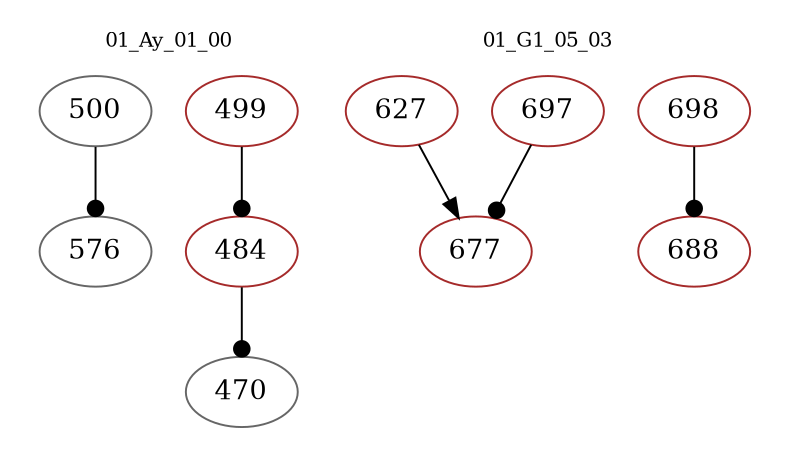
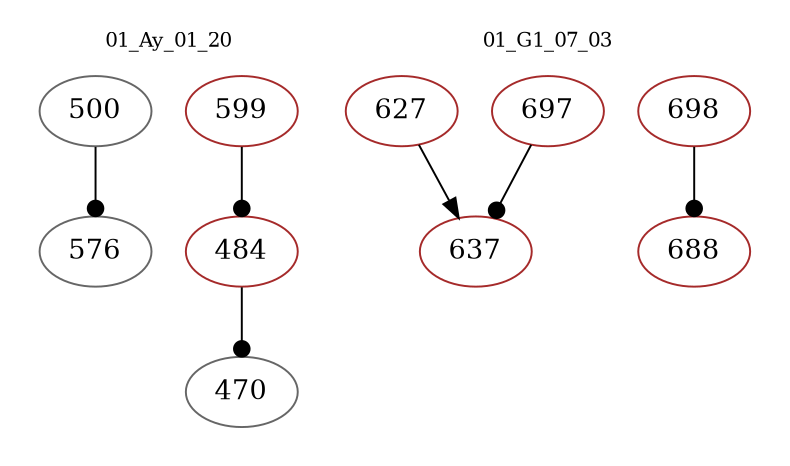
(169, 42) -> (169, 42)
(548, 42) -> (548, 42)
(242, 111) -> (242, 111)
(476, 252) -> (476, 252)
